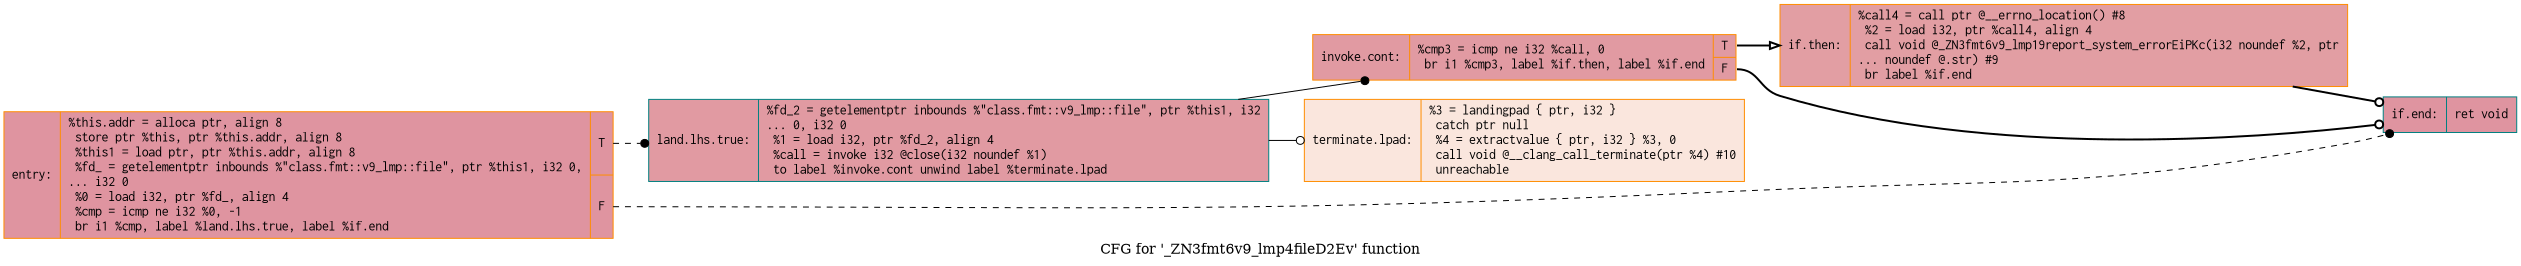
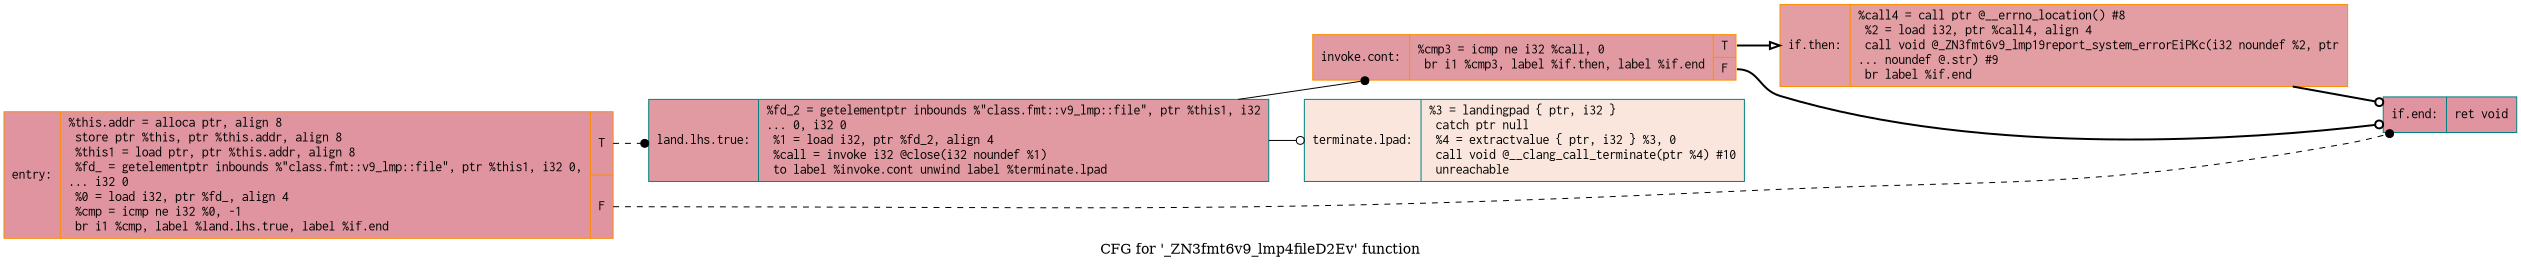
(1524, 140) -> (1524, 140)
